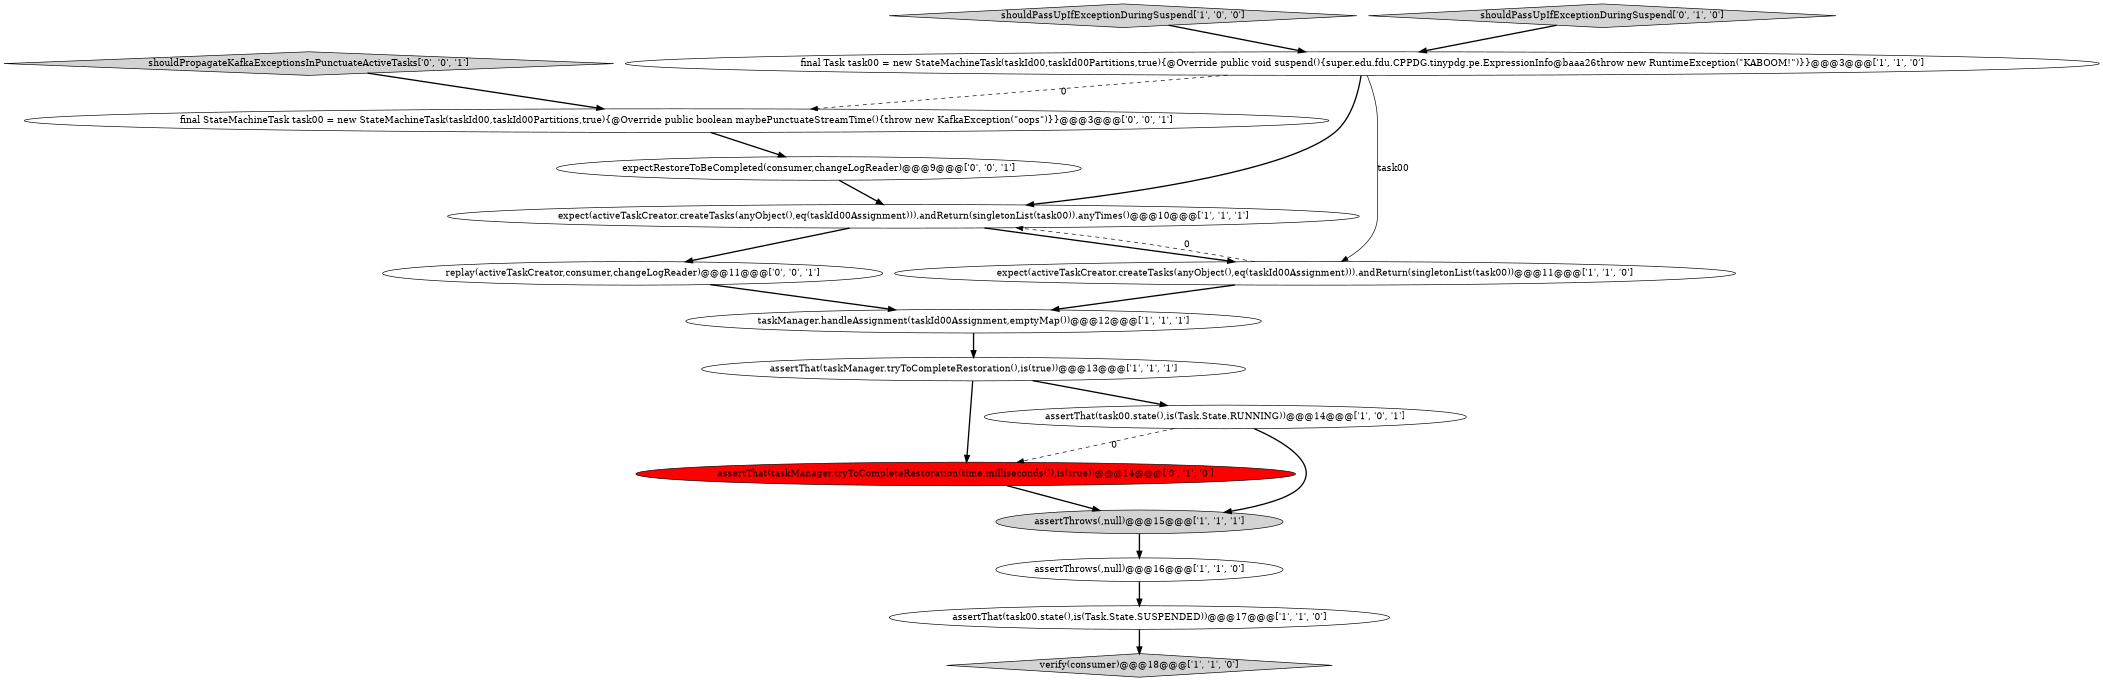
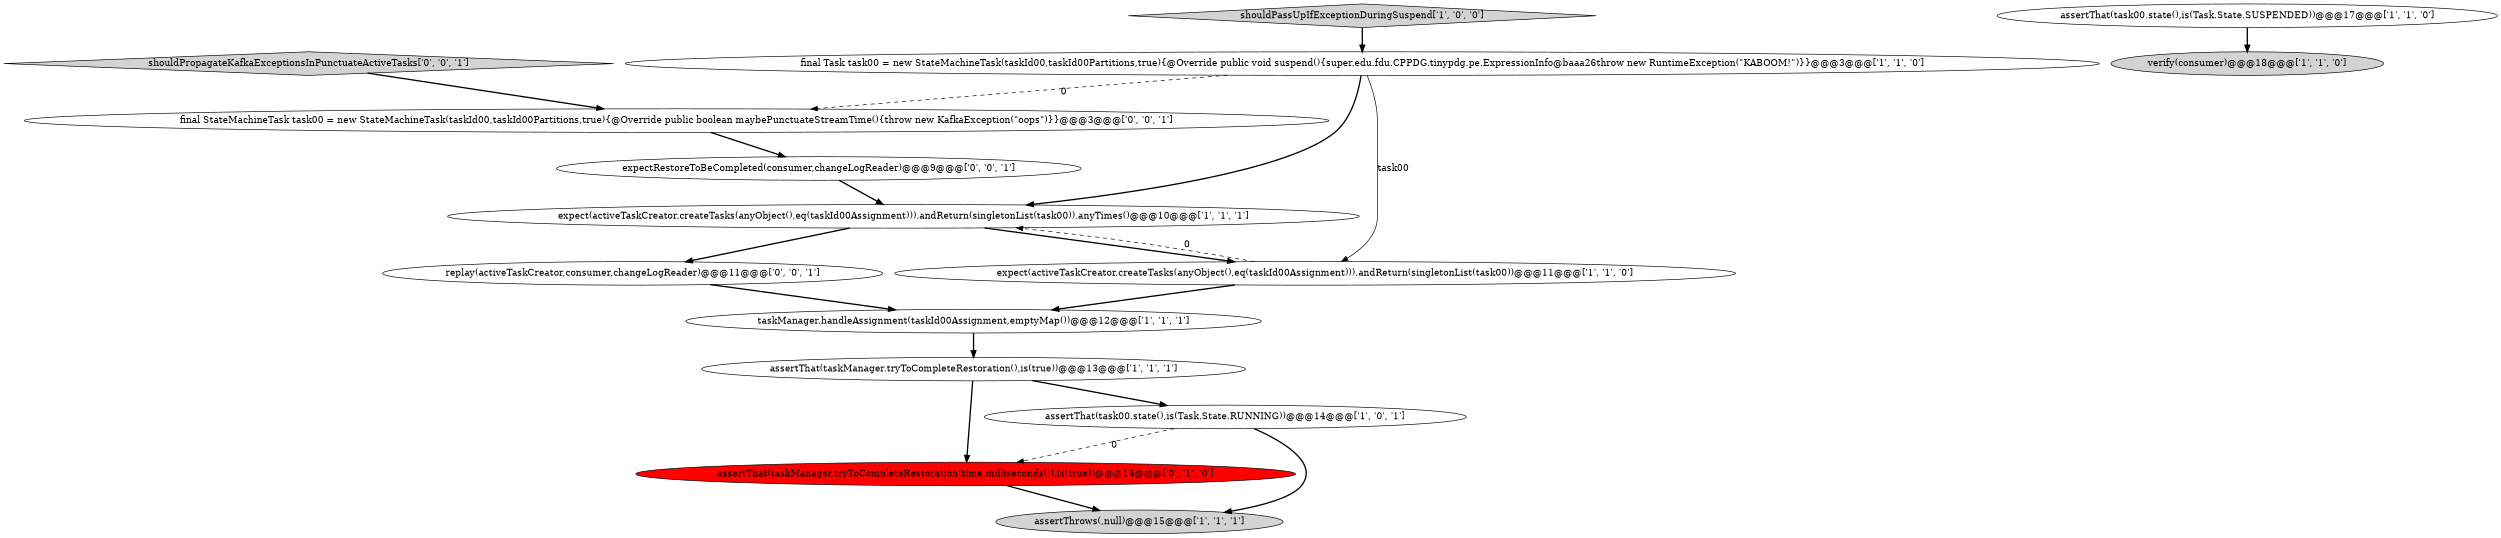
(1602, 16) -> none
(1139, 570) -> none
(1139, 665) -> (2247, 64)
